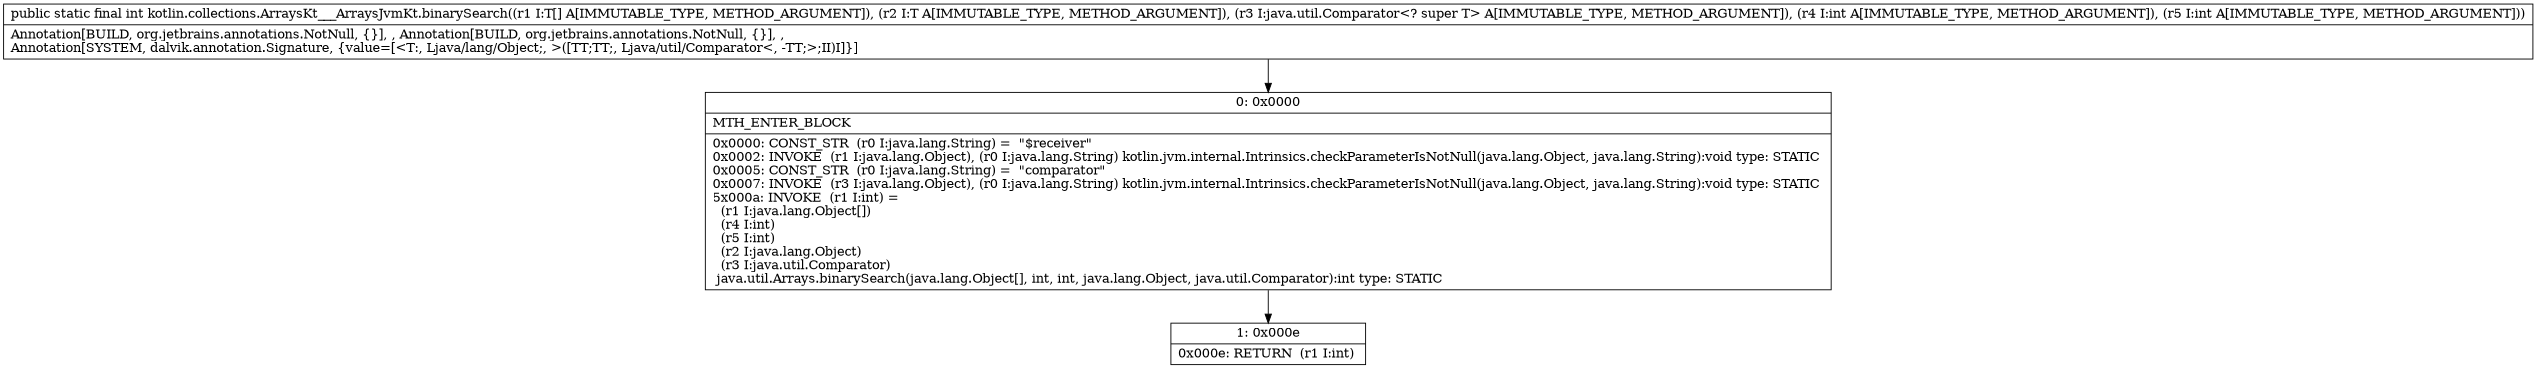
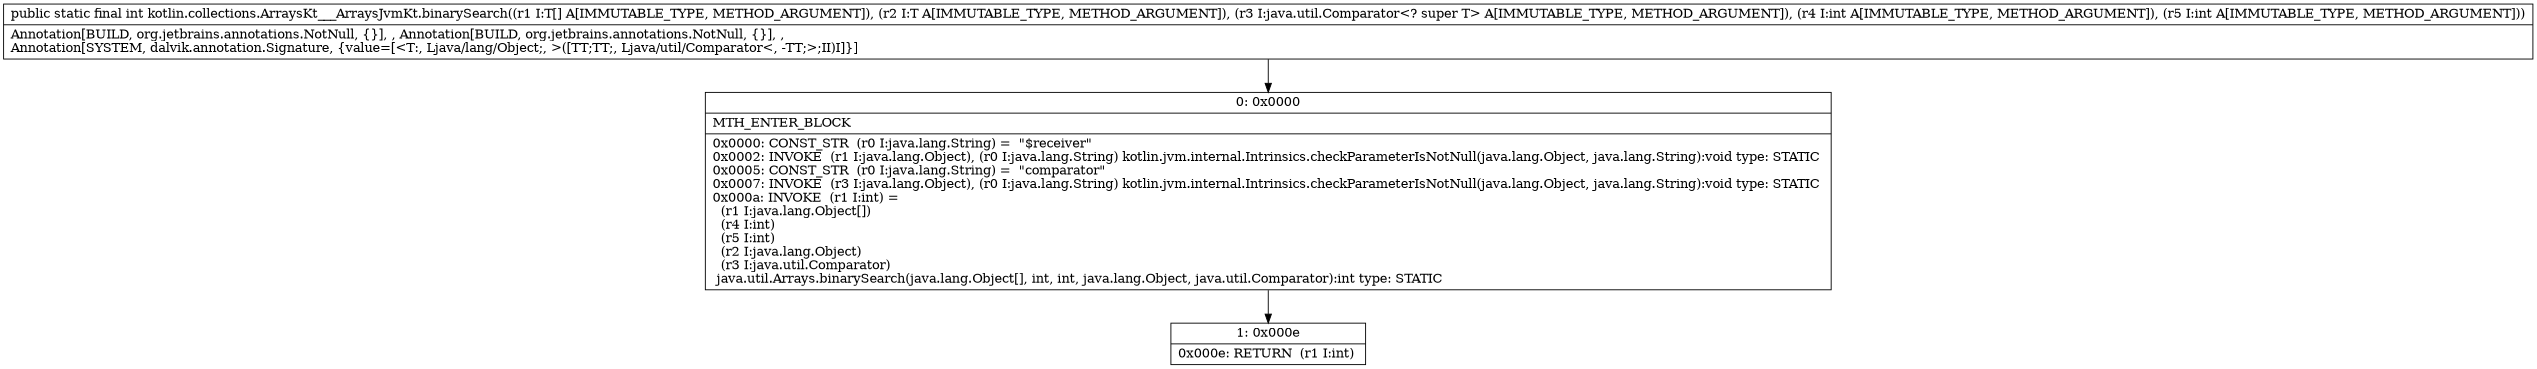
(808, 198) -> (808, 198)
